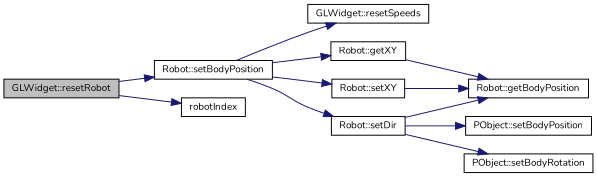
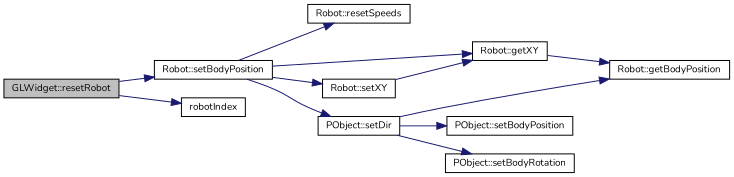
(368, 14) -> (359, 14)
(432, 88) -> (429, 71)
(368, 126) -> (359, 126)
